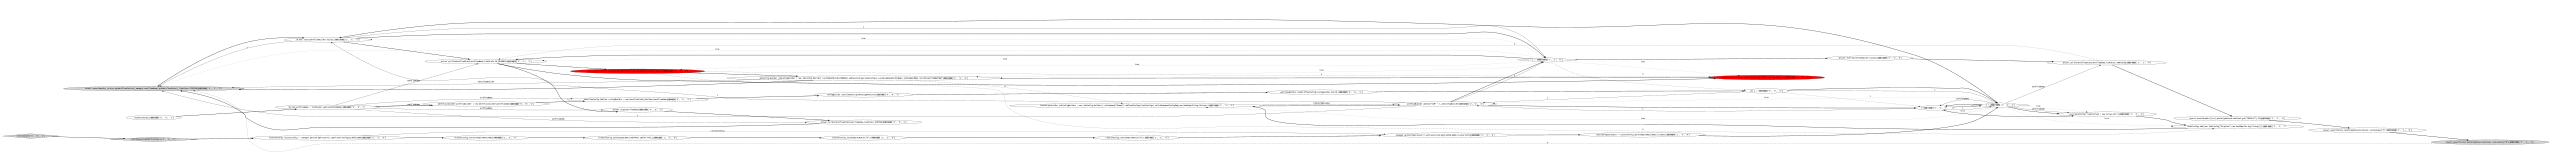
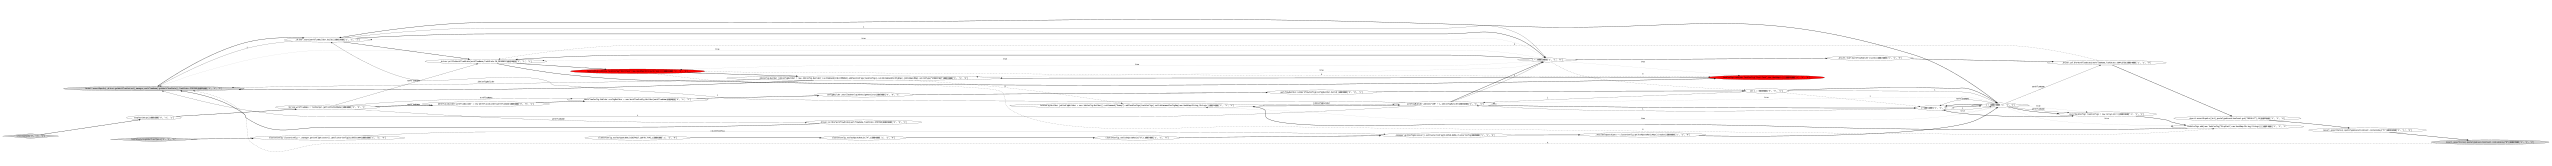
(638, 110) -> none
(88, 138) -> (90, 127)
(486, 138) -> none
